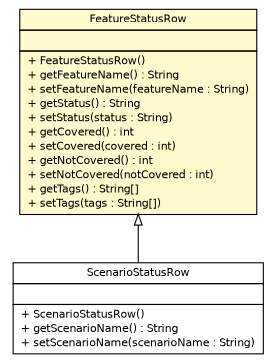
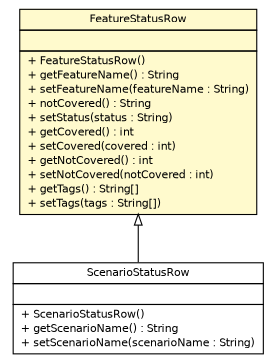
(84, 104) -> (89, 104)
